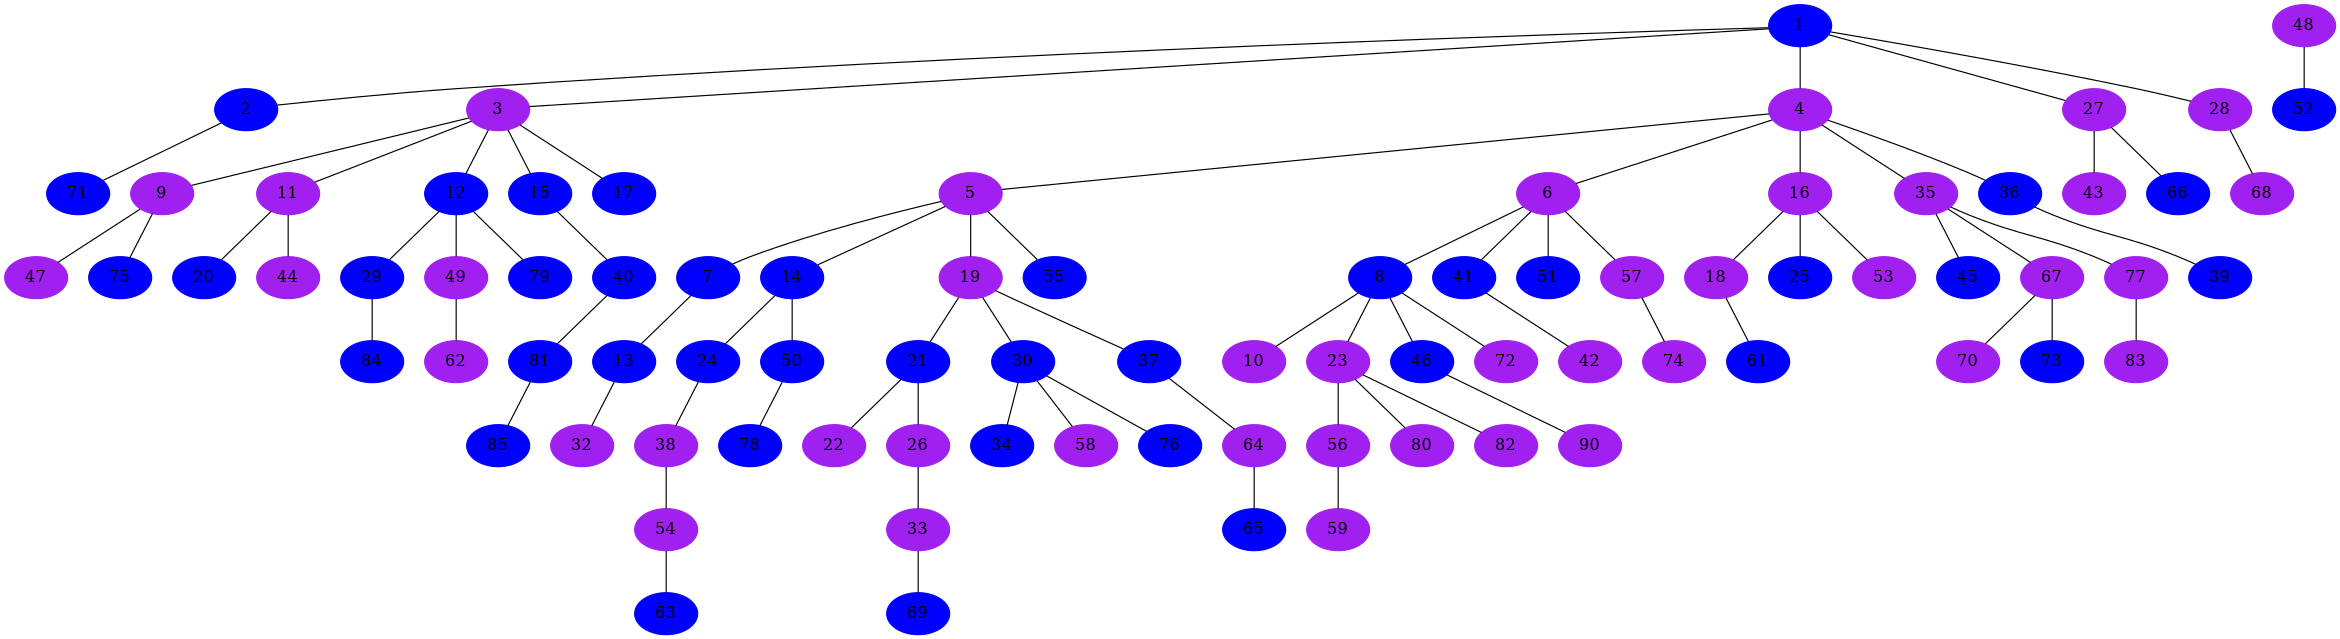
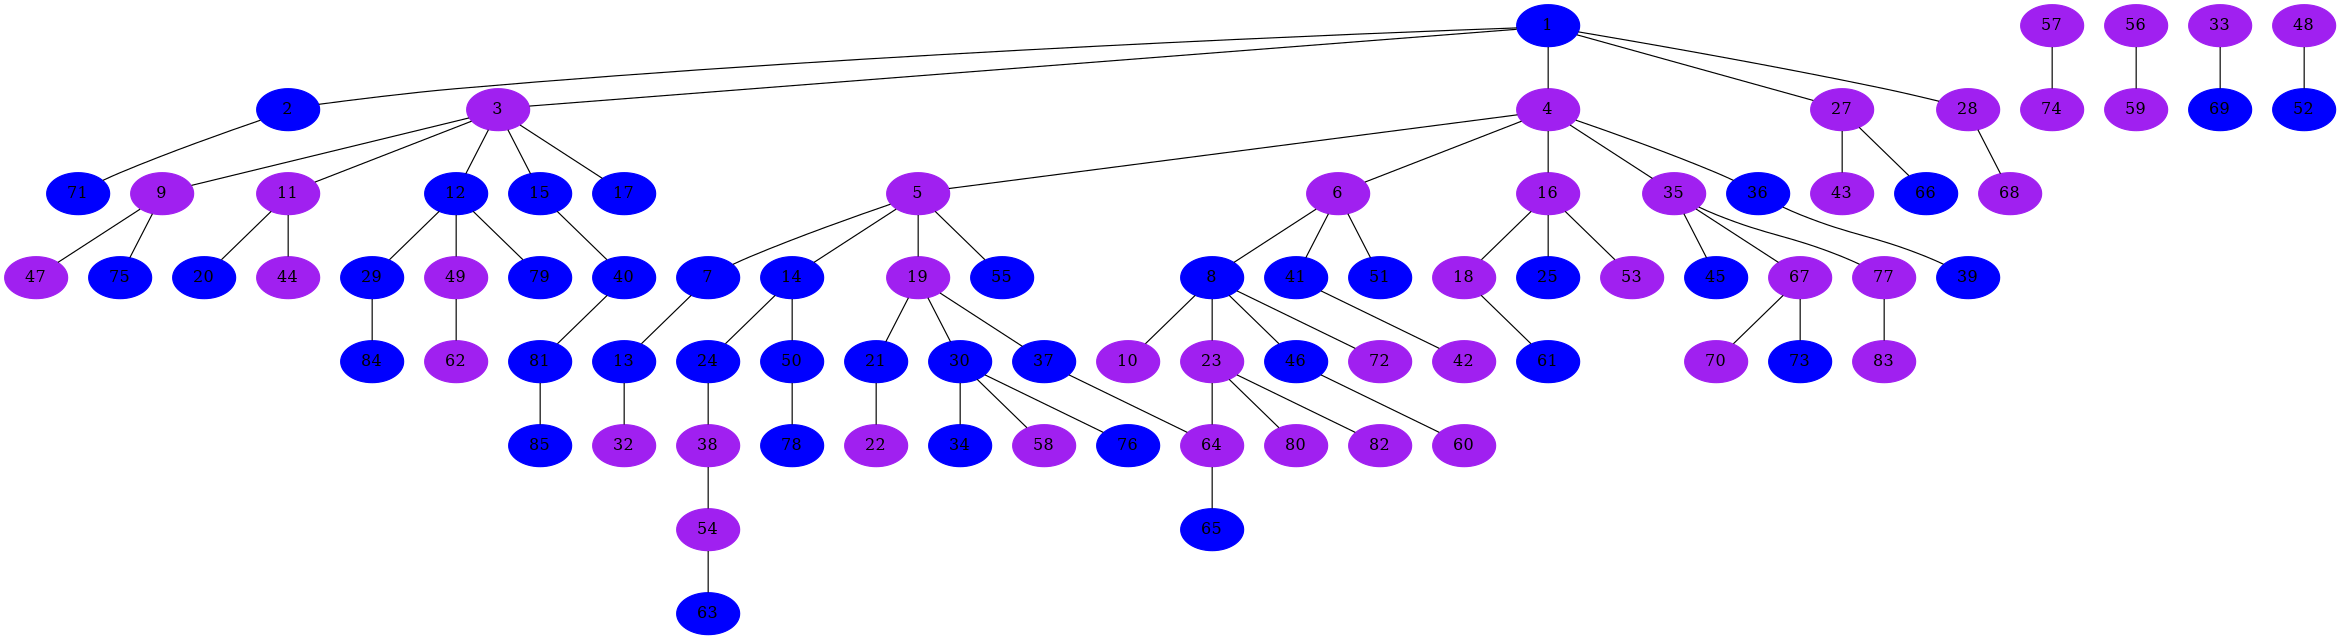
(1590, 236) -> none
(1338, 404) -> (1212, 404)
(918, 446) -> none
(1590, 446) -> (1464, 446)
